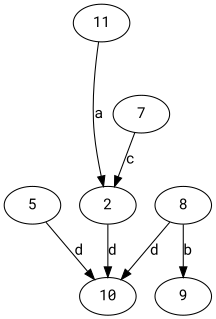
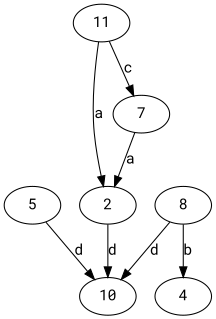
none -> (119, 64)
(130, 160) -> (130, 160)
(183, 296) -> (183, 296)
